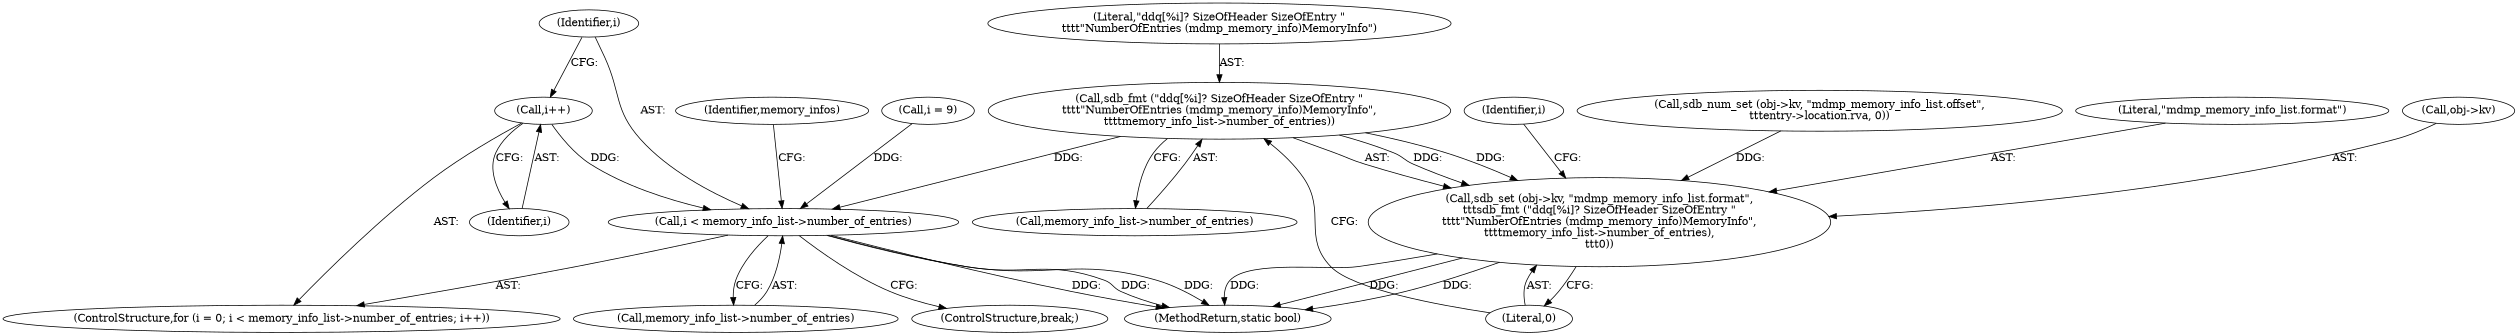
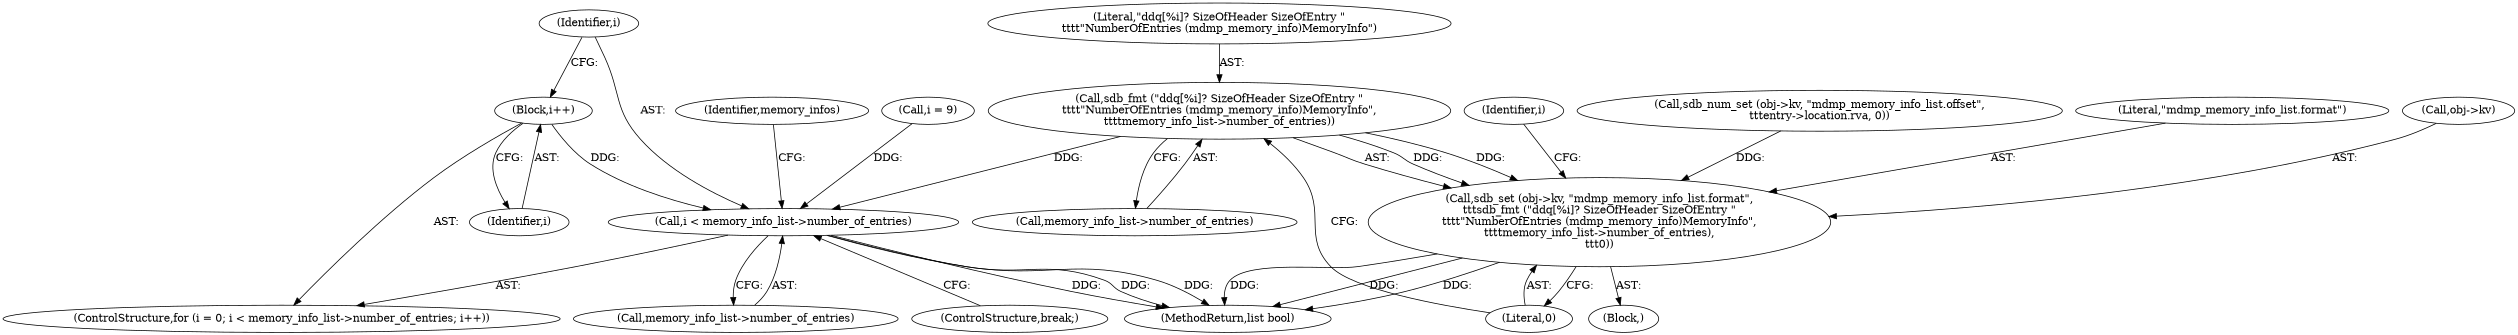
(543, 111) -> (543, 111)
(865, 279) -> (901, 272)
(1228, 319) -> (1228, 319)
none -> (1624, 319)
